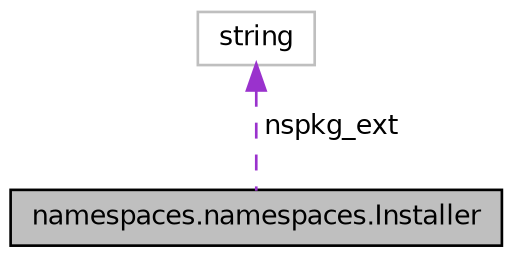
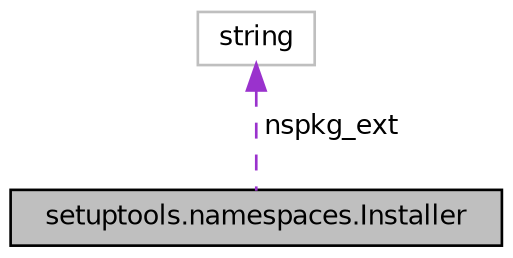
(256, 218) -> (256, 218)
